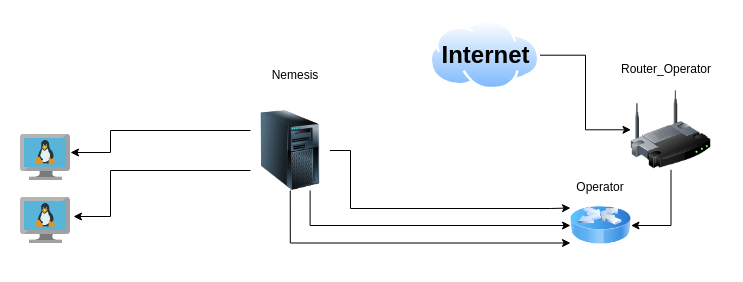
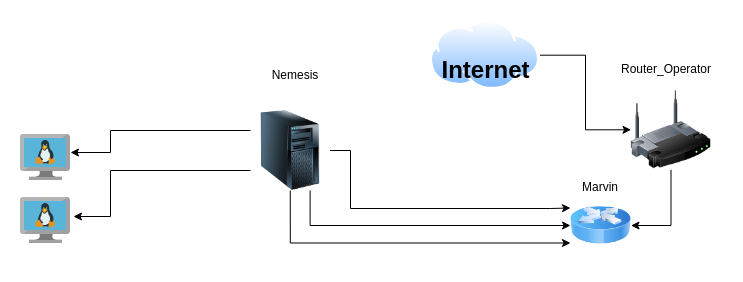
(485, 55) -> (485, 70)
(601, 188) -> (601, 188)
